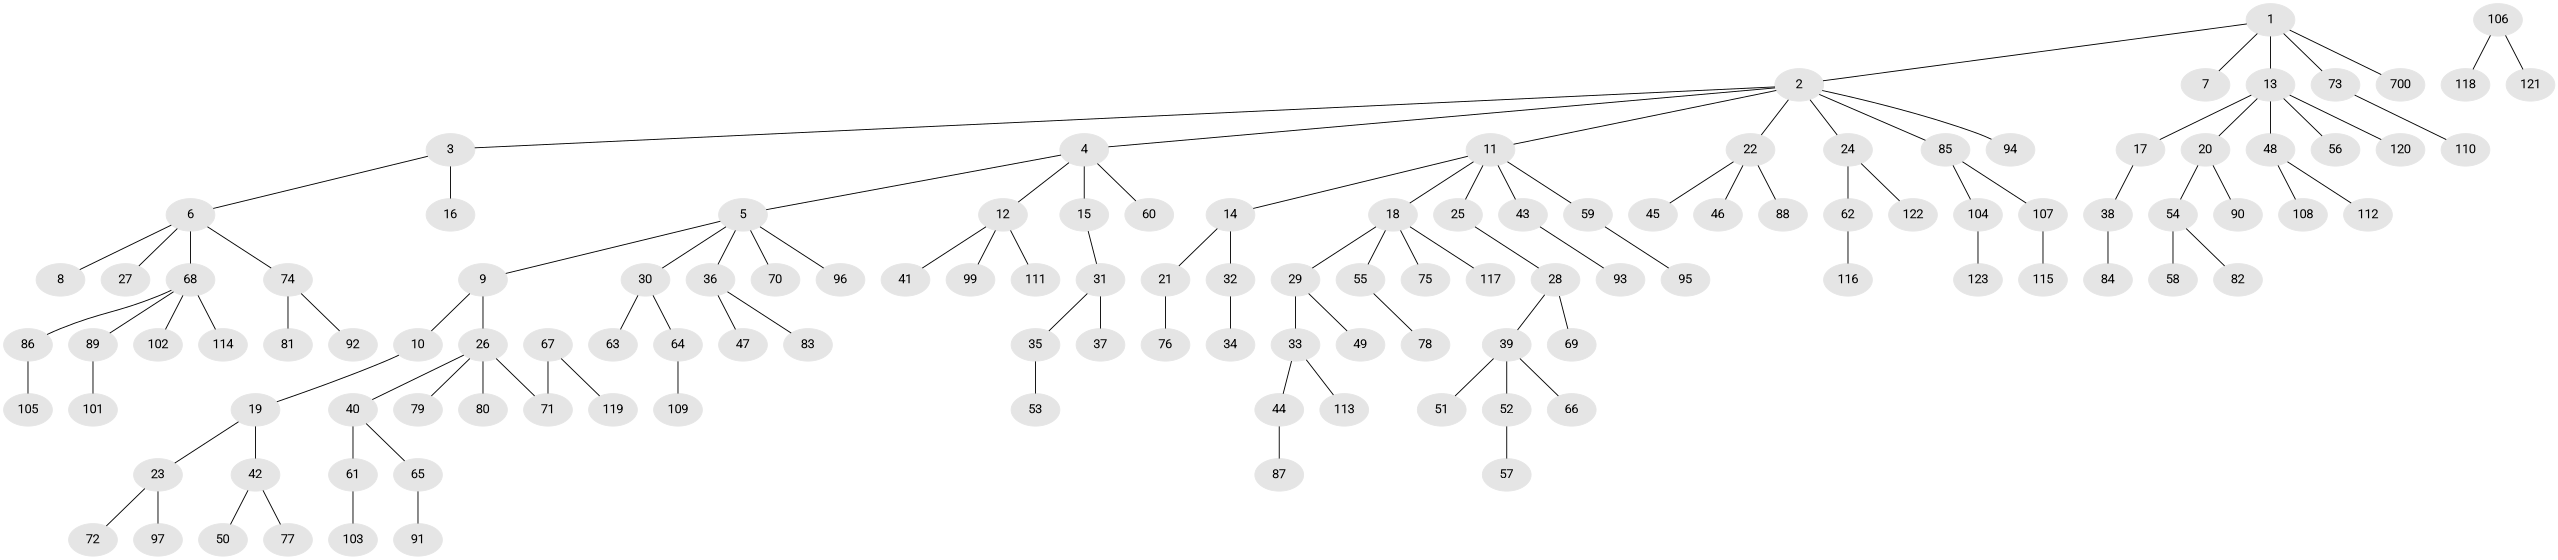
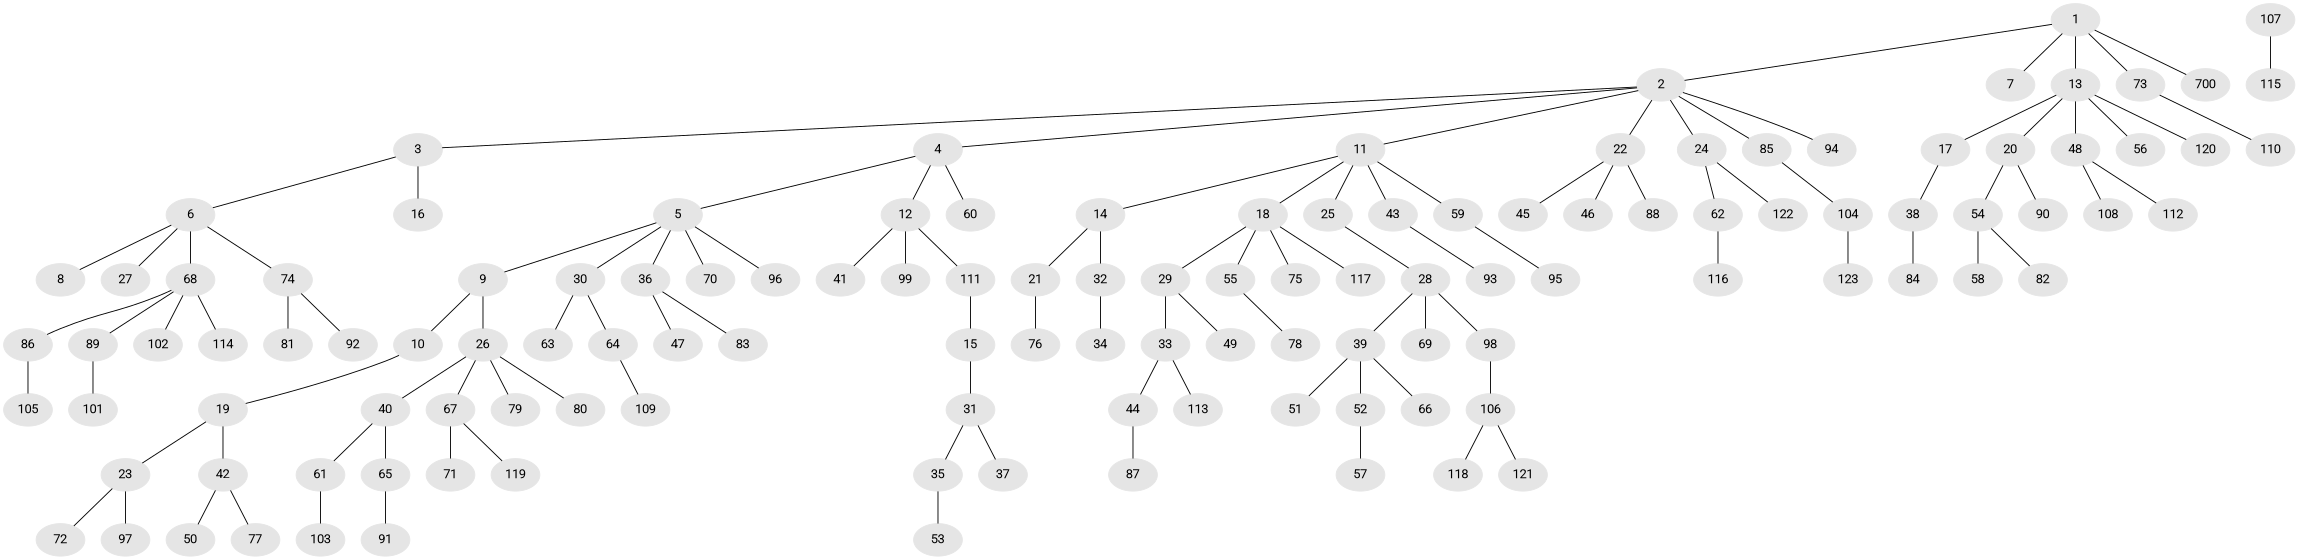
(1084, 182) -> (970, 312)
(1994, 182) -> none
none -> (1490, 345)
(515, 377) -> (467, 377)
